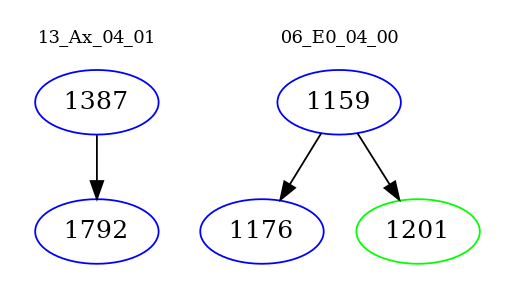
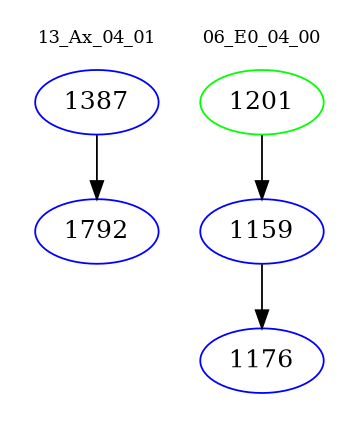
(374, 159) -> (262, 158)
